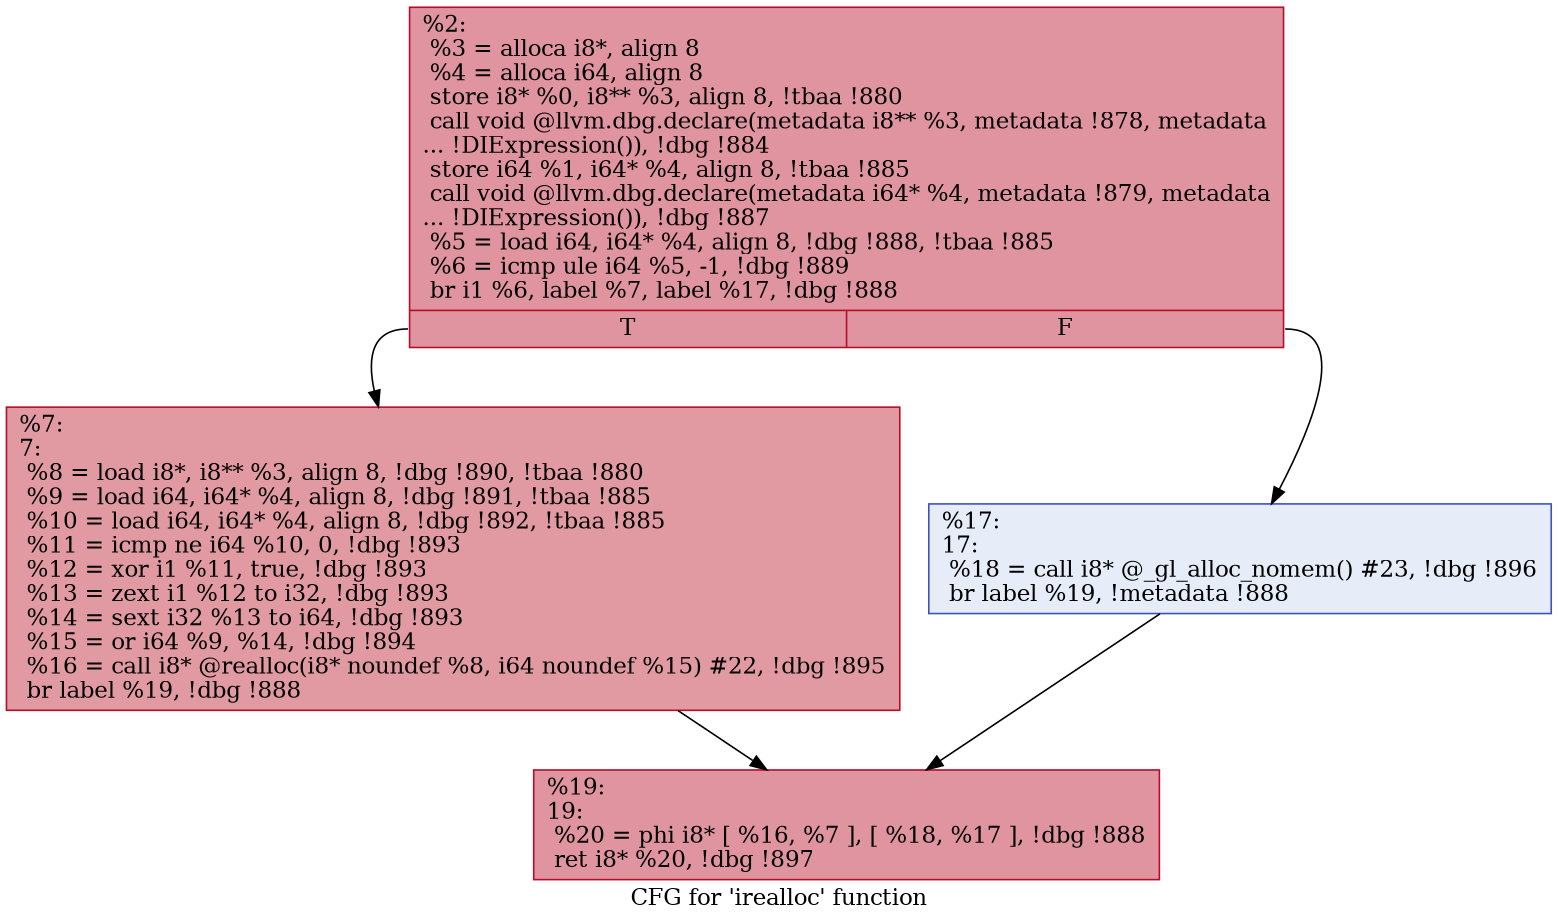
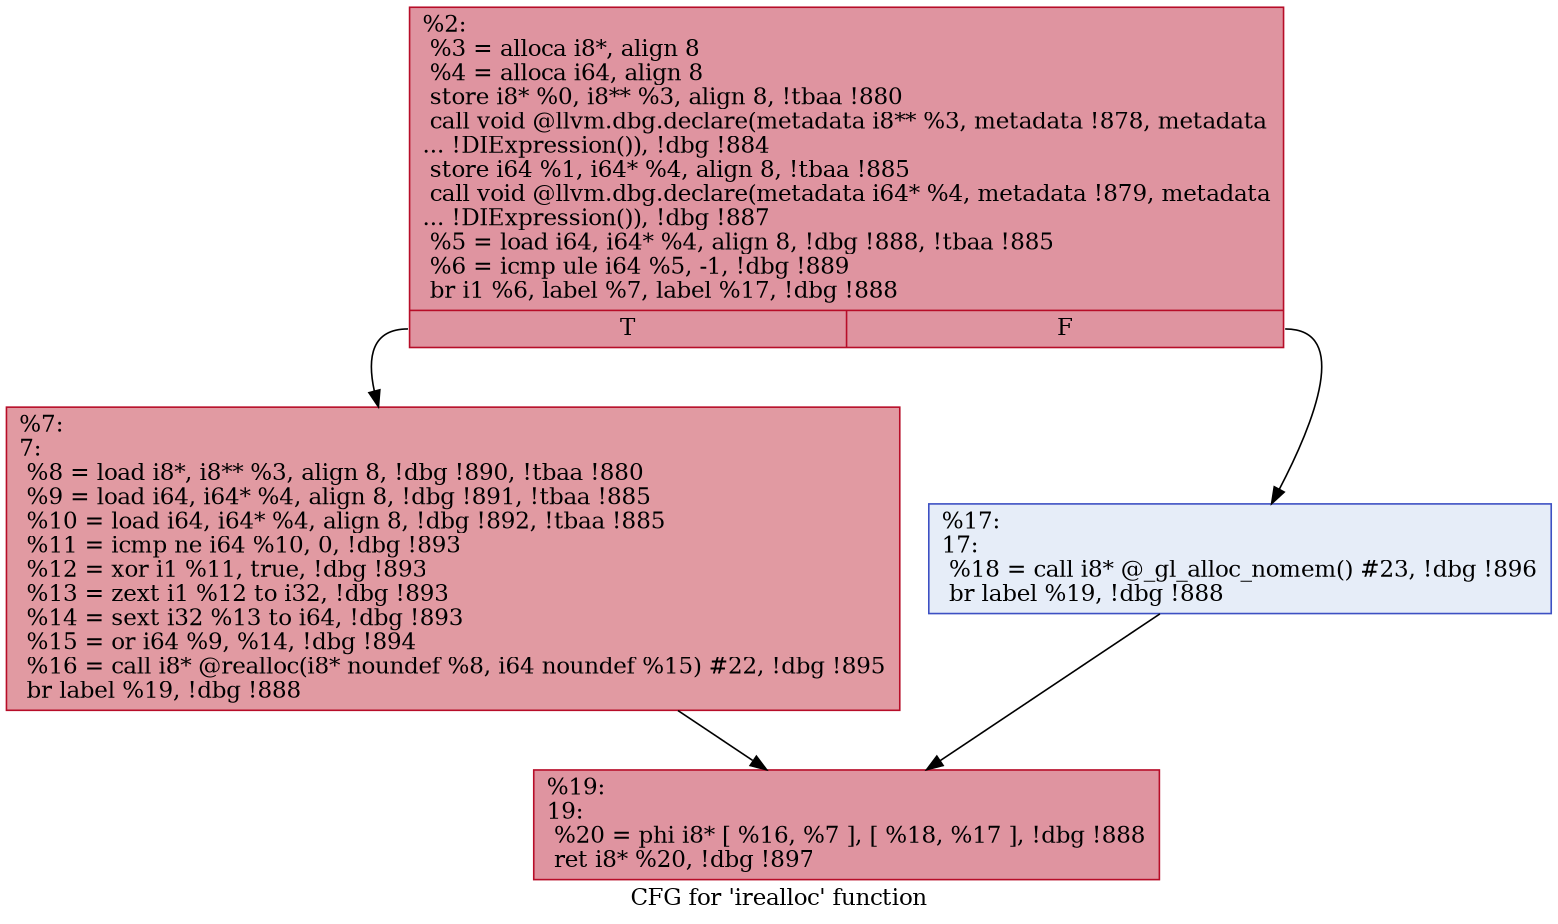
(1116, 594) -> (1083, 594)
